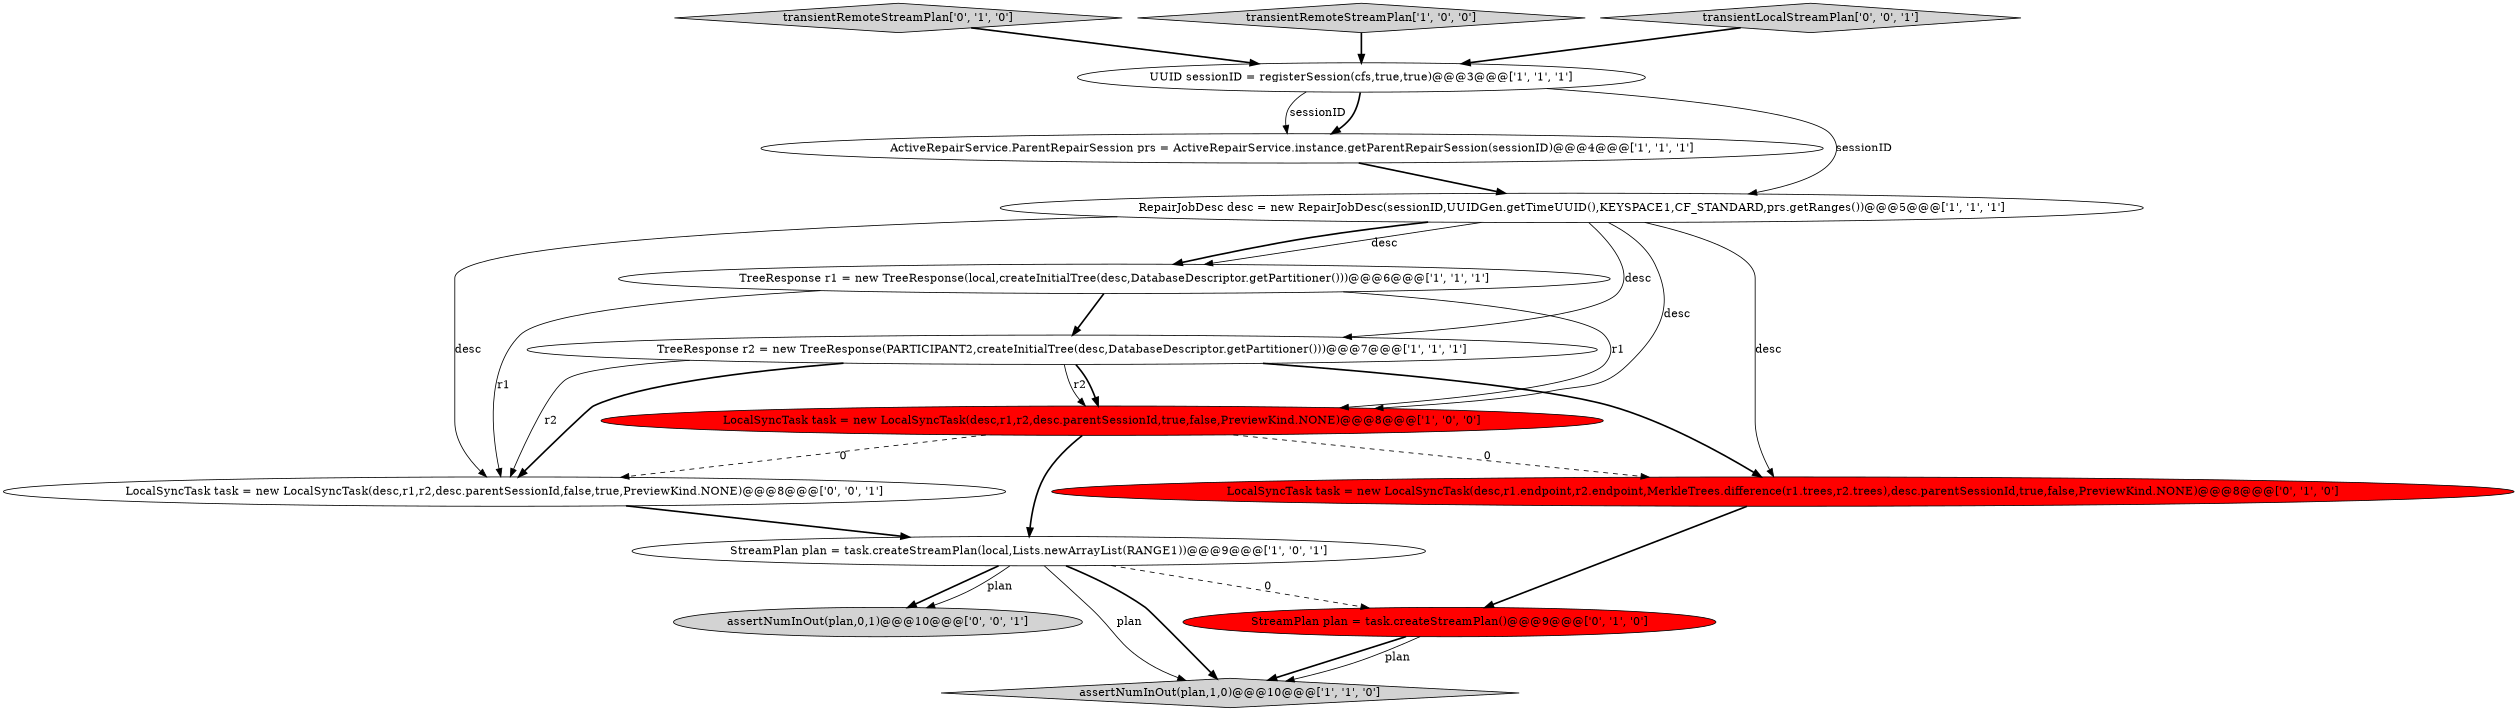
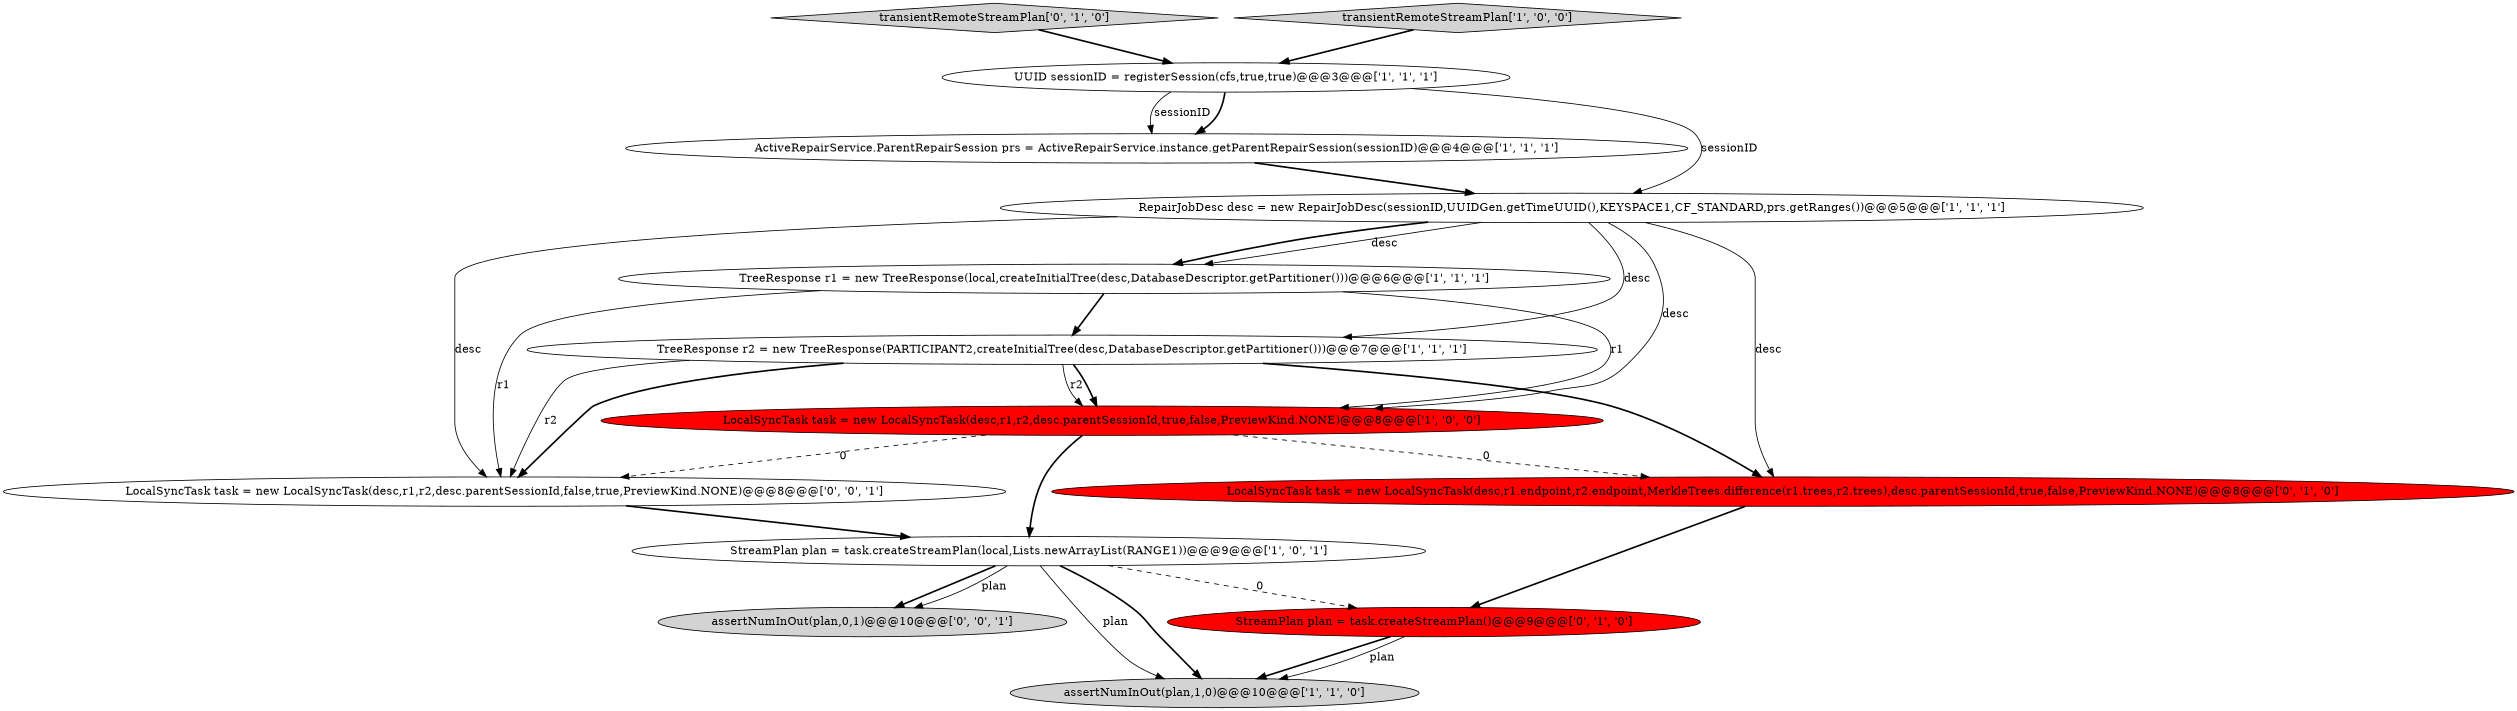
(1811, 18) -> none
(1230, 693) -> (1215, 693)
